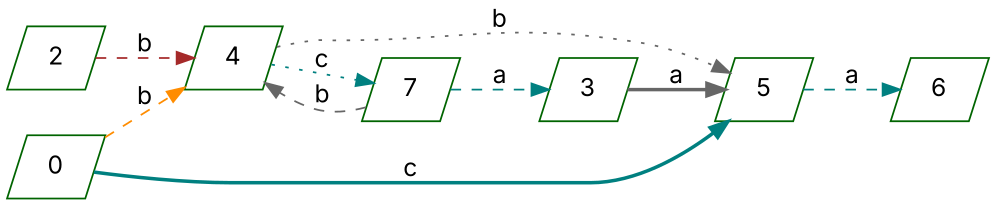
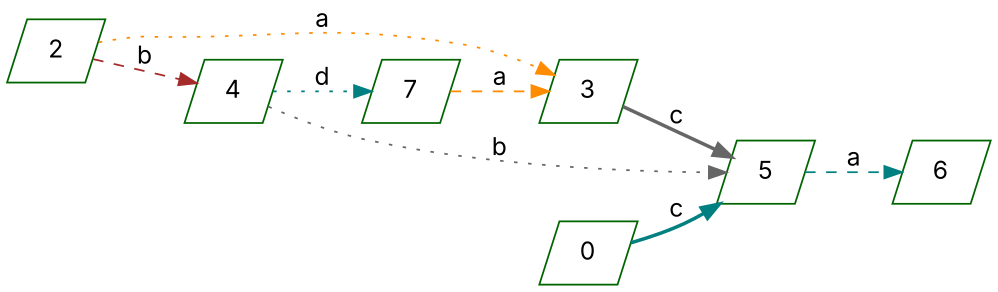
none -> (320, 33)
(322, 61) -> (322, 78)
(676, 76) -> (677, 117)
(491, 90) -> (491, 91)
(321, 110) -> none
(137, 117) -> none
